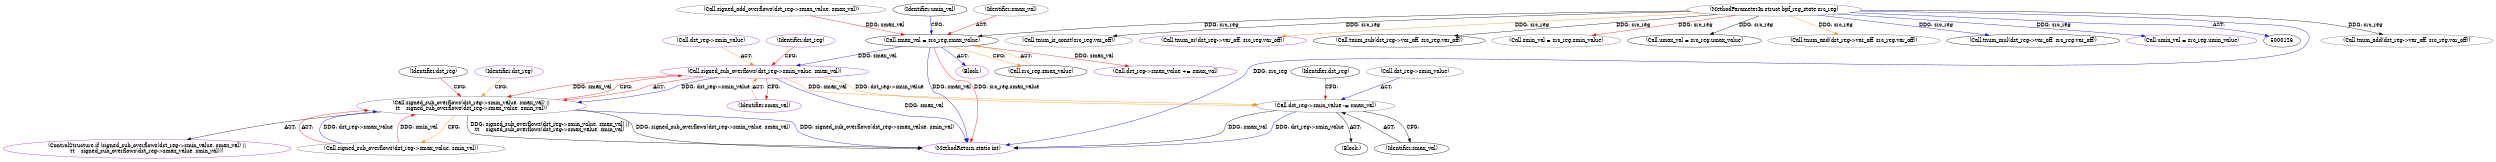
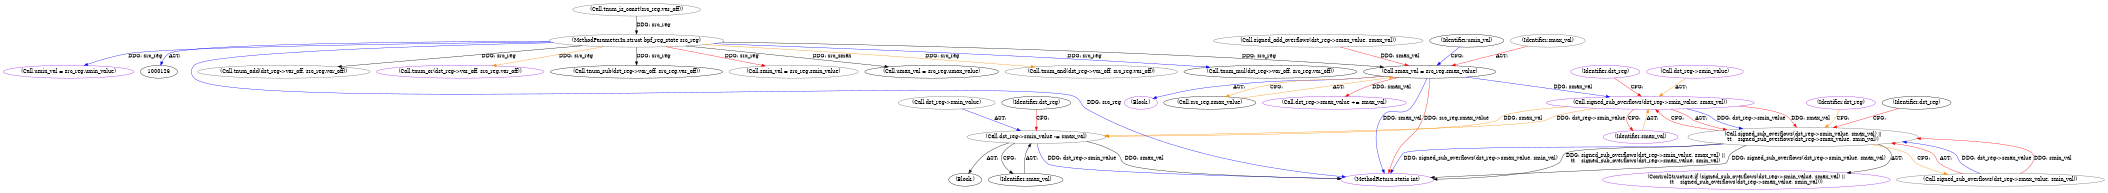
(1403, 20) -> (637, 23)
(1756, 25) -> (832, 56)
(2282, 41) -> (159, 72)
(873, 110) -> none
